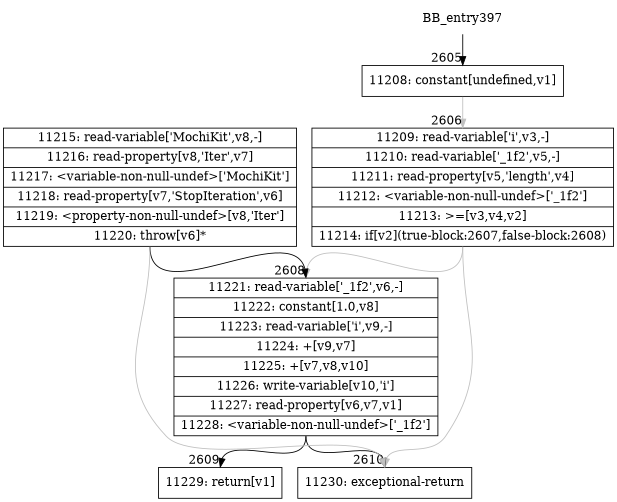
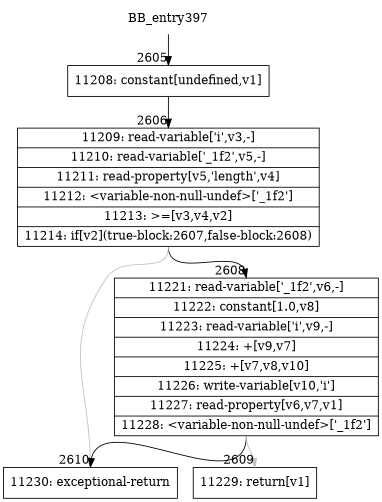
(463, 108) -> (168, 108)
(150, 187) -> none
(389, 263) -> (203, 263)
(275, 453) -> (249, 448)
